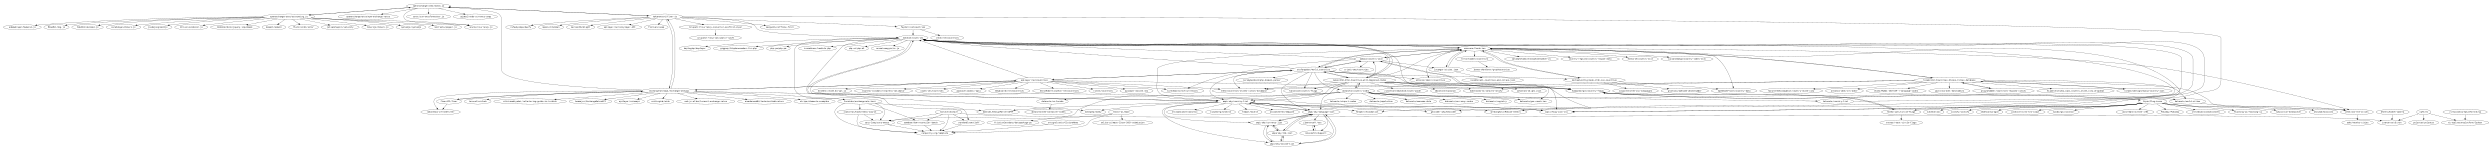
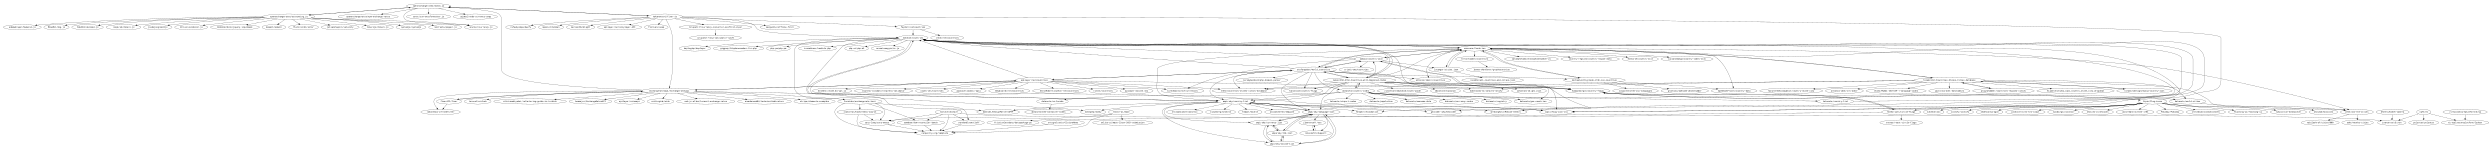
(123, 27) -> (123, 27)
(675, 54) -> none
(1176, 99) -> (1499, 115)
none -> (2098, 112)
none -> (2320, 123)
